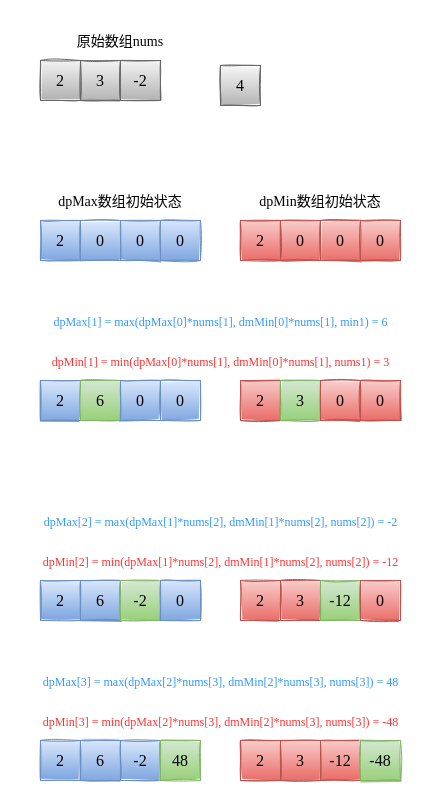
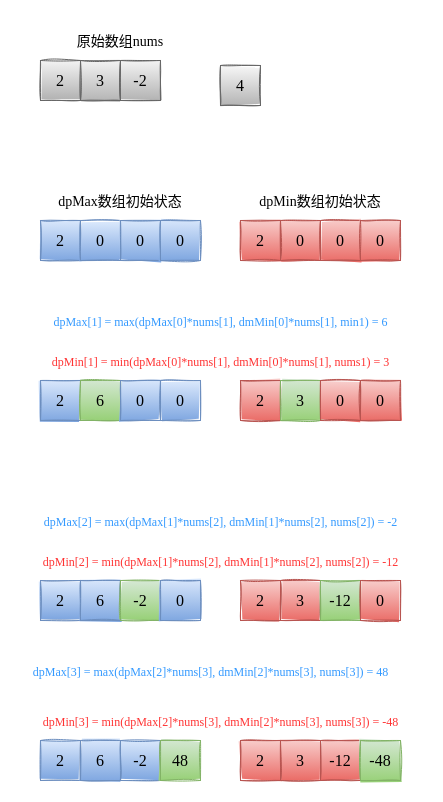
(221, 681) -> (211, 671)
